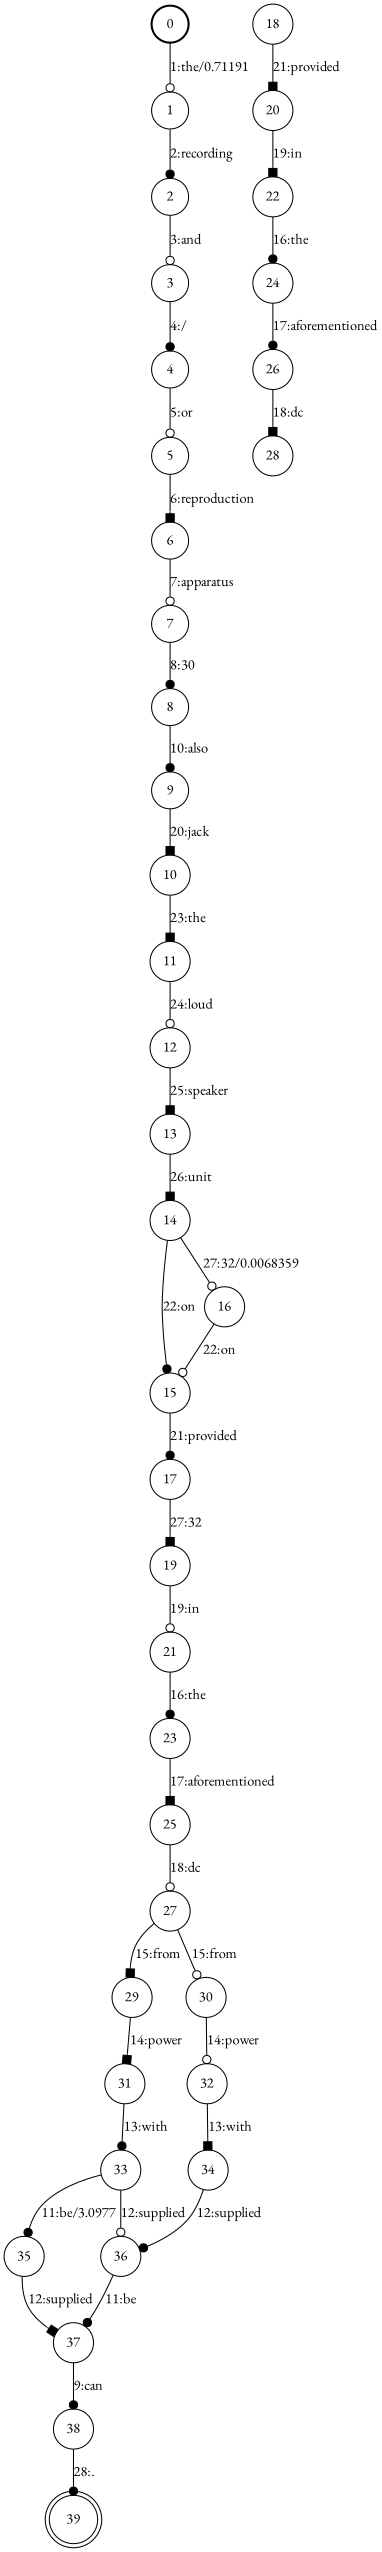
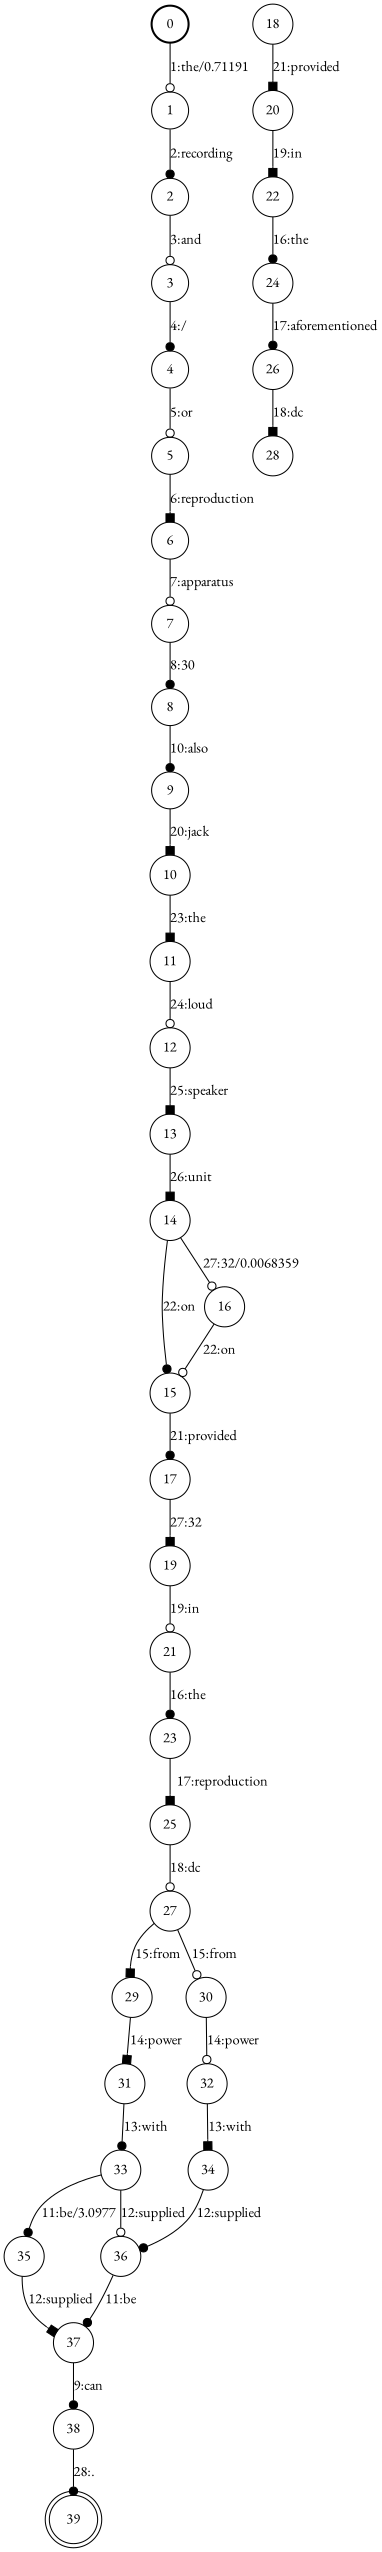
(223, 1782) -> (223, 1782)
